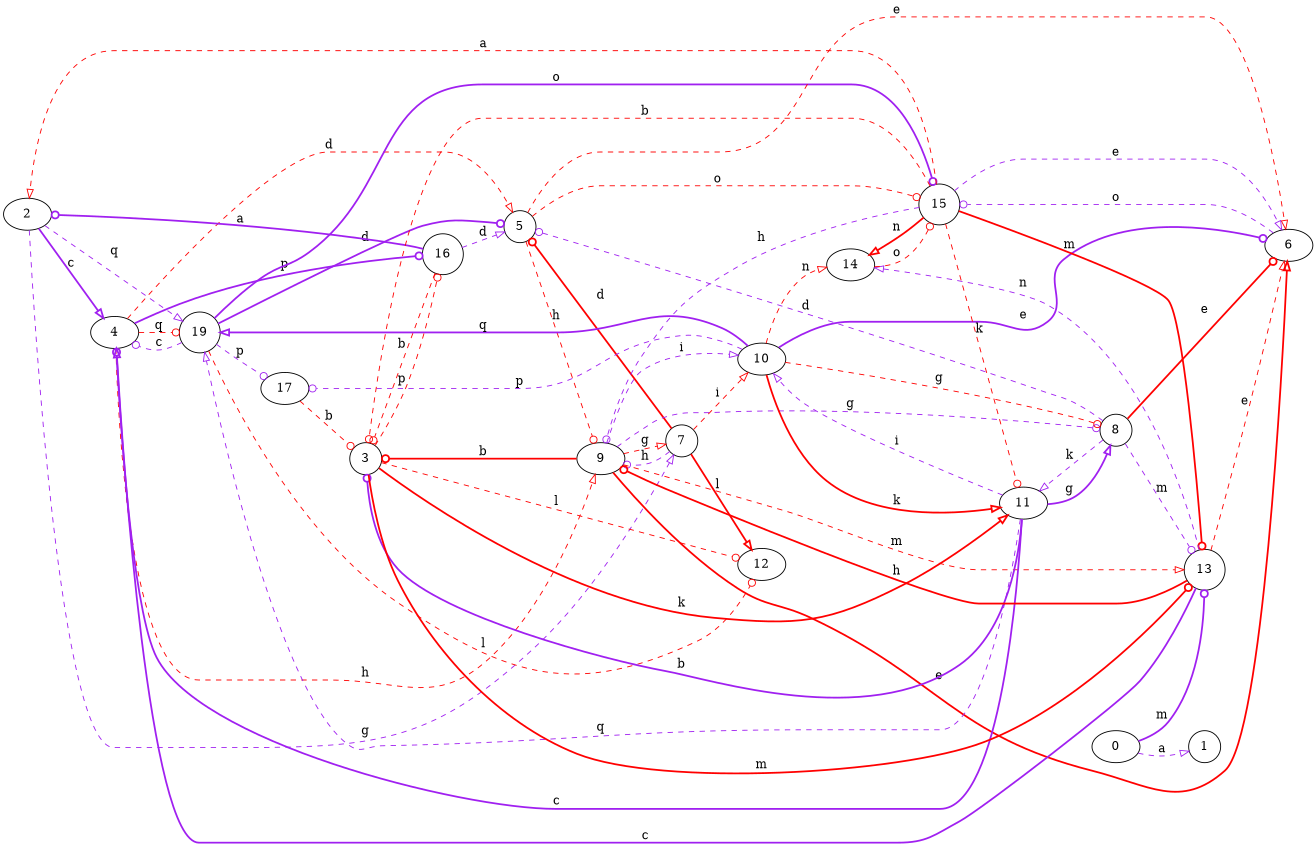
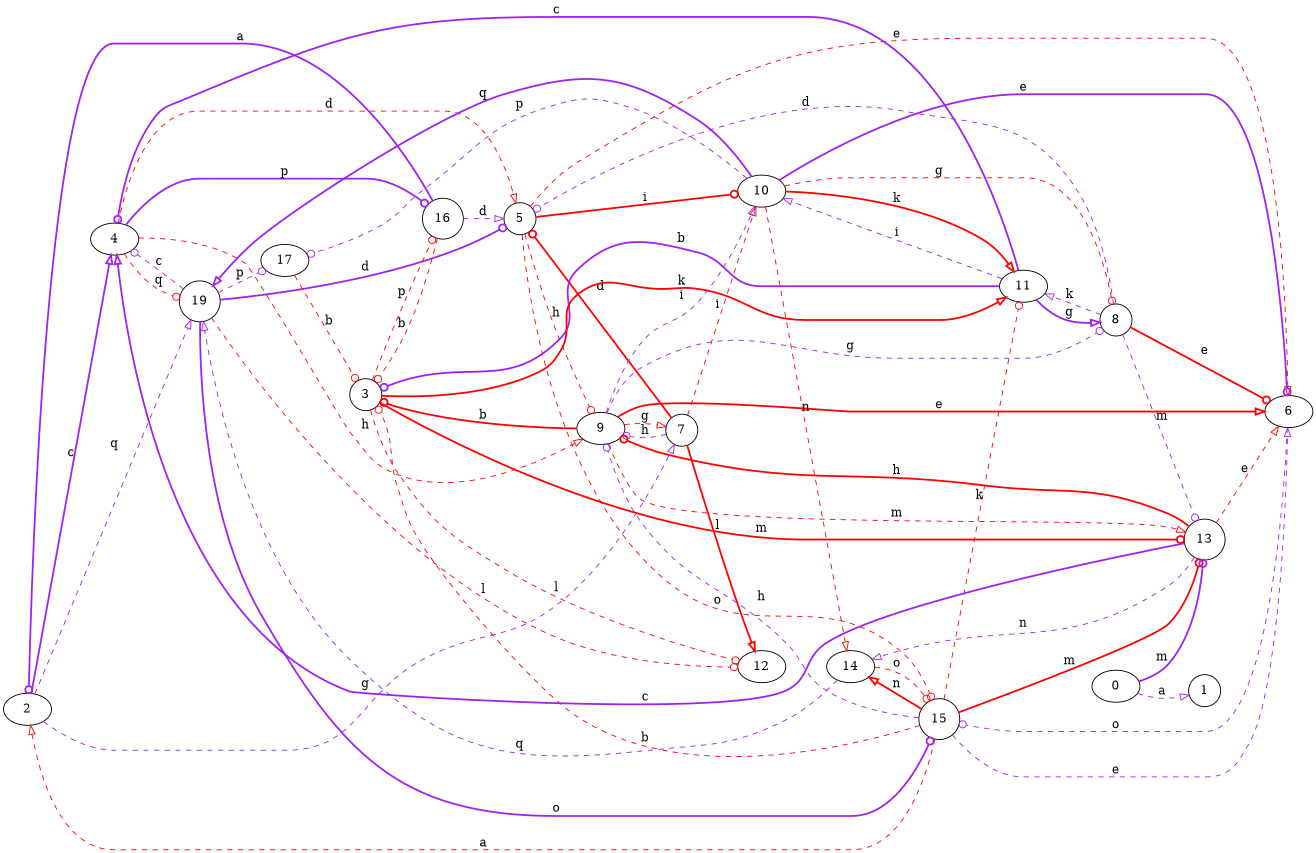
none -> (633, 206)
(585, 737) -> (415, 713)
